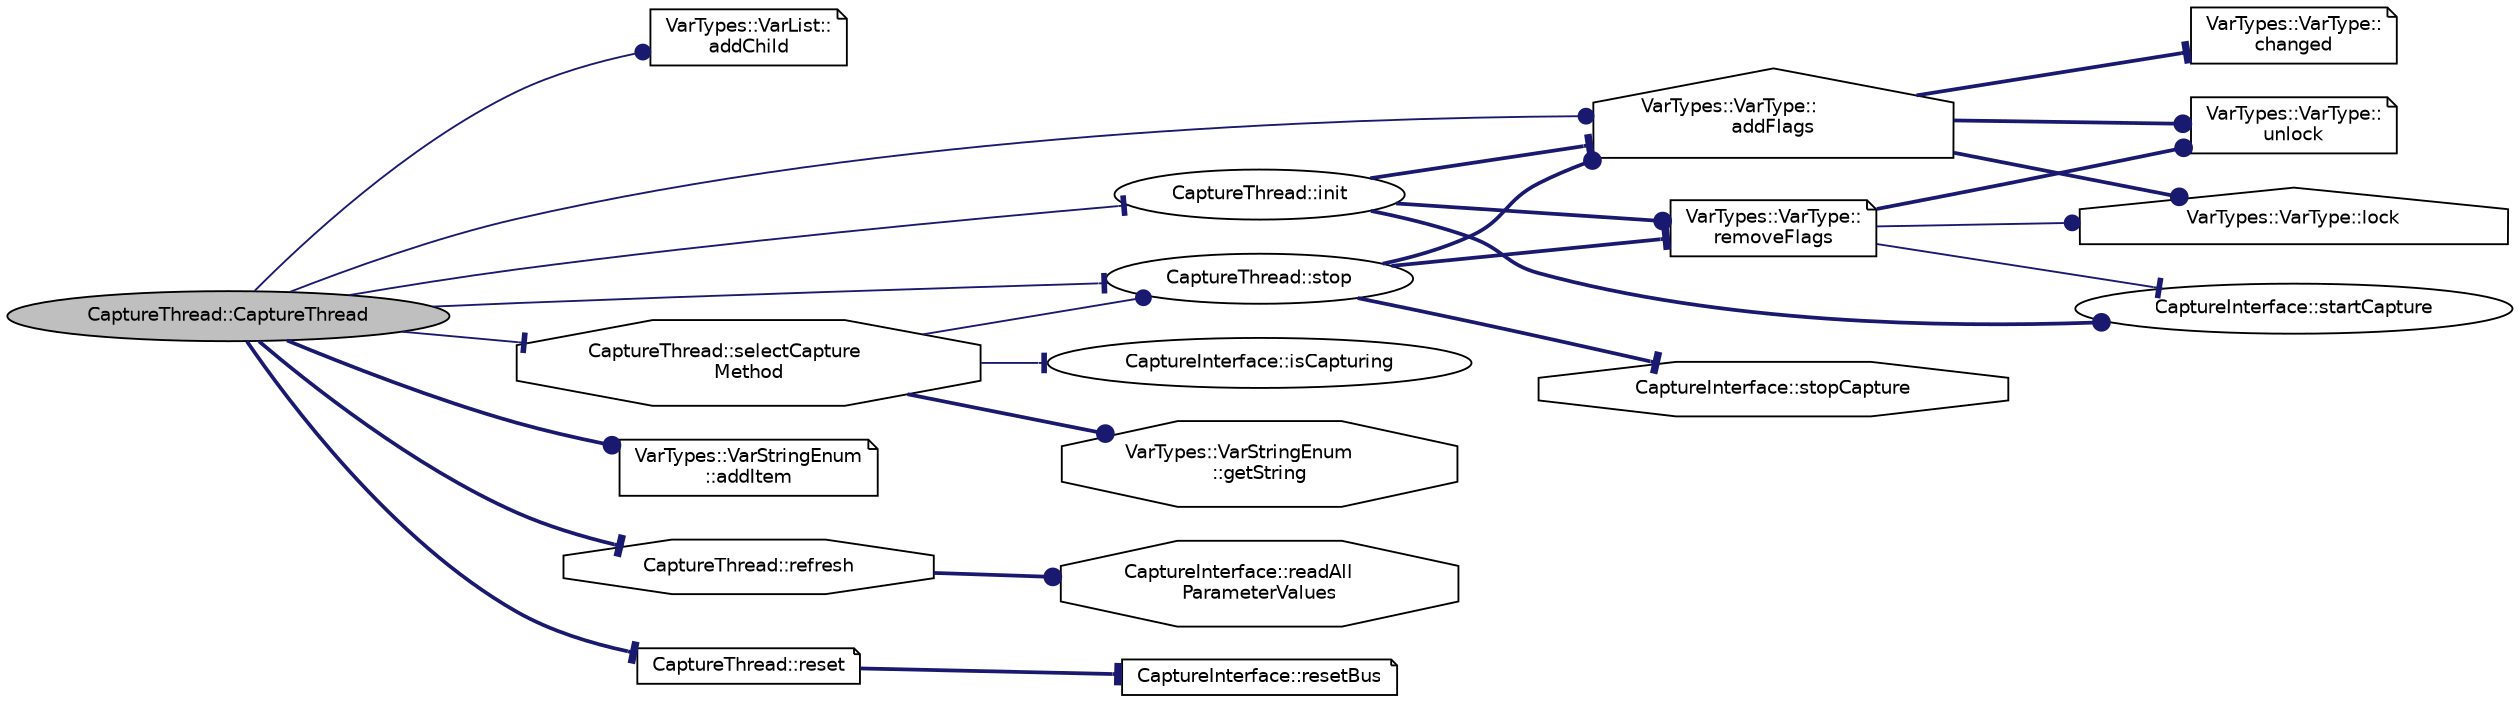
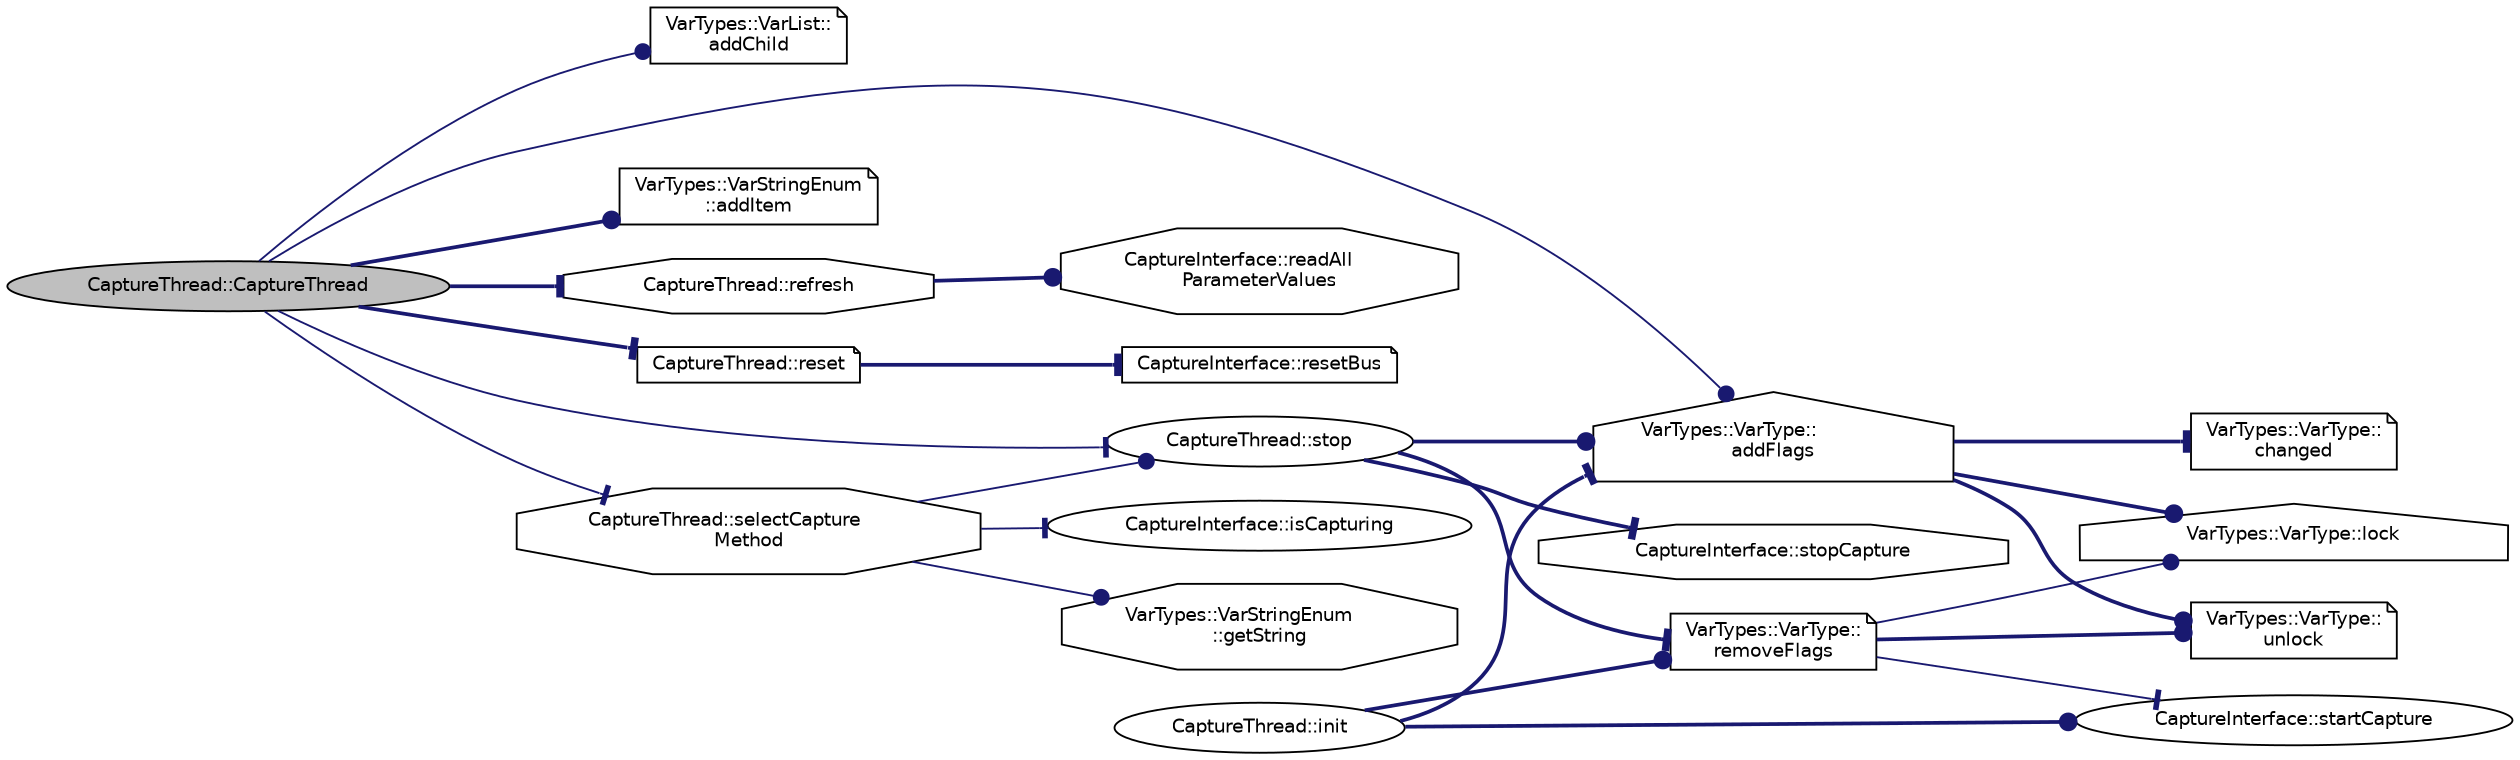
(733, 244) -> none
(1002, 413) -> (1003, 579)
